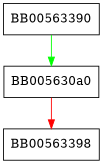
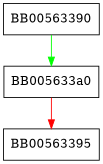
(51, 82) -> (51, 82)
(51, 145) -> (51, 145)
